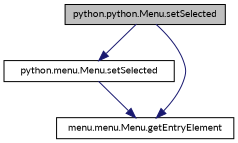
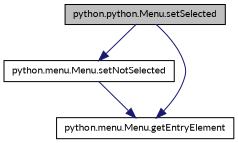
(89, 71) -> (89, 71)
(145, 128) -> (145, 128)
